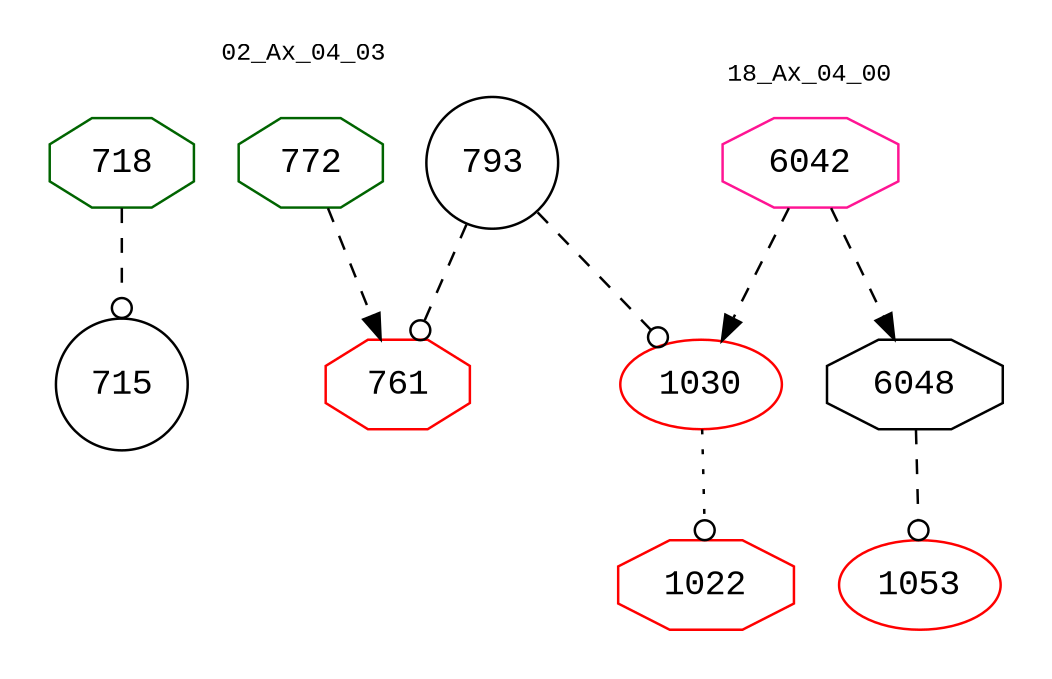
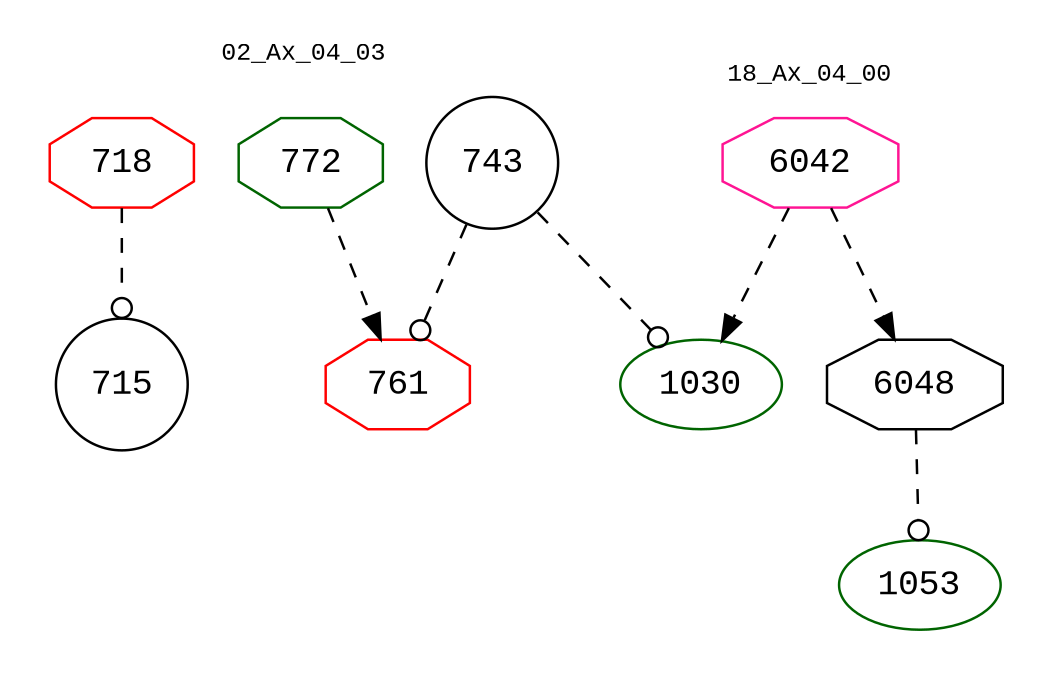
(122, 163) -> (122, 163)
(492, 163) -> (492, 163)
(701, 384) -> (701, 384)
(706, 585) -> none
(920, 585) -> (920, 585)
